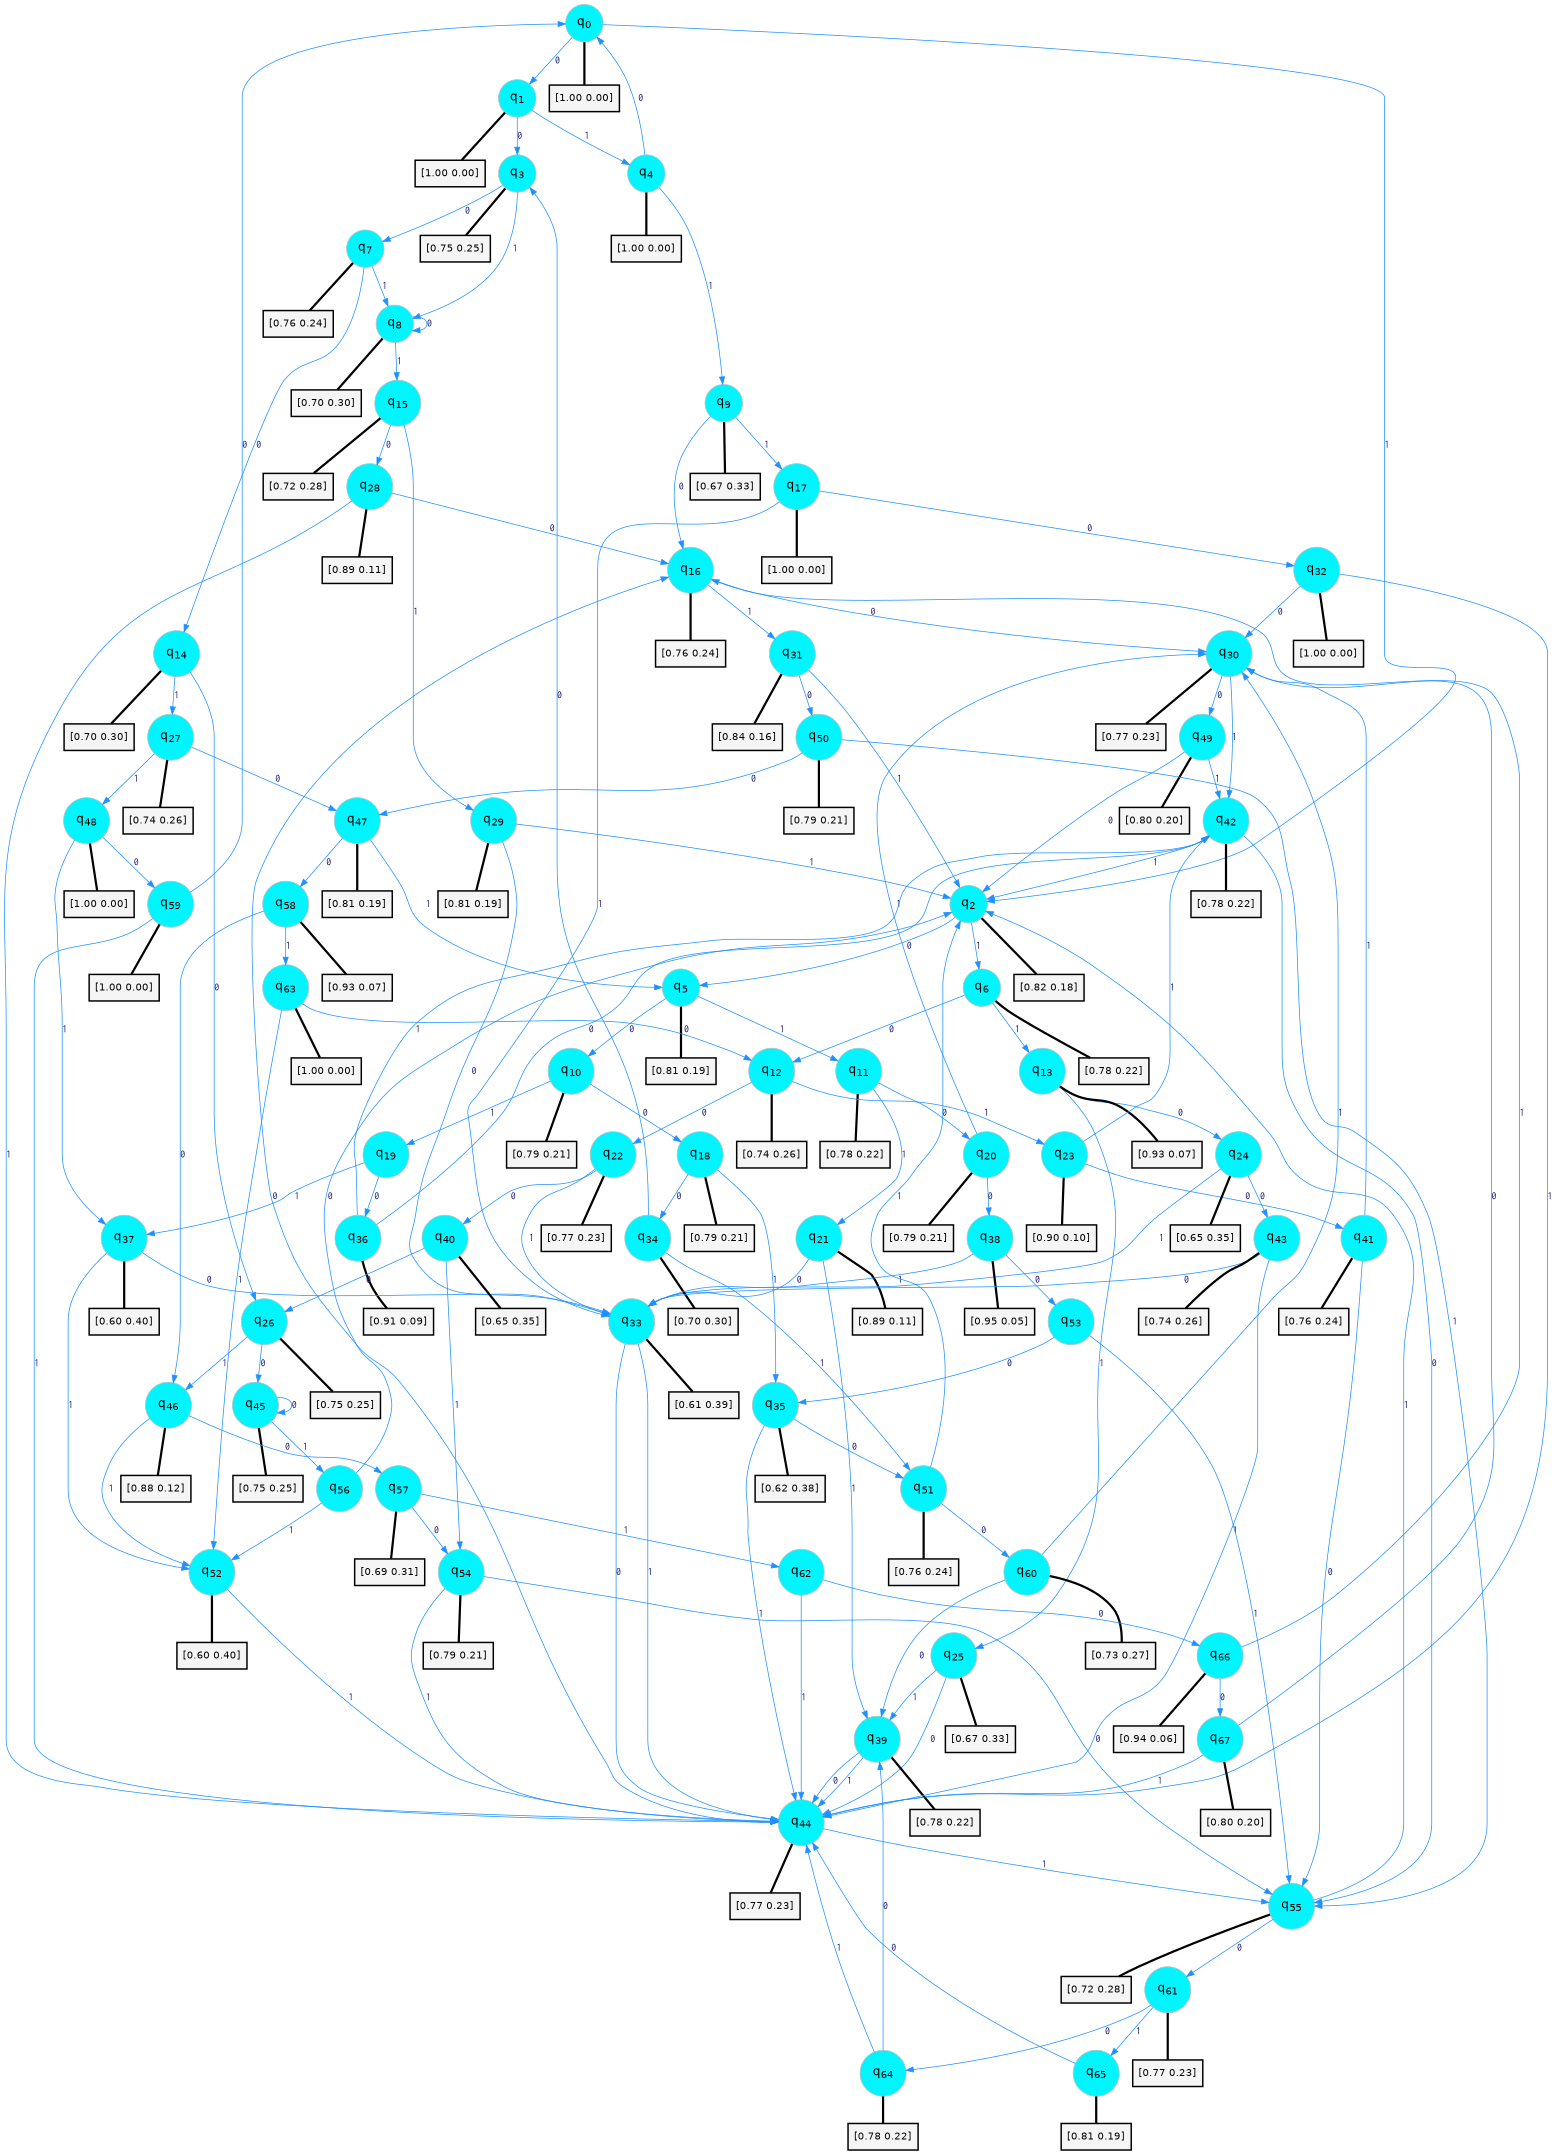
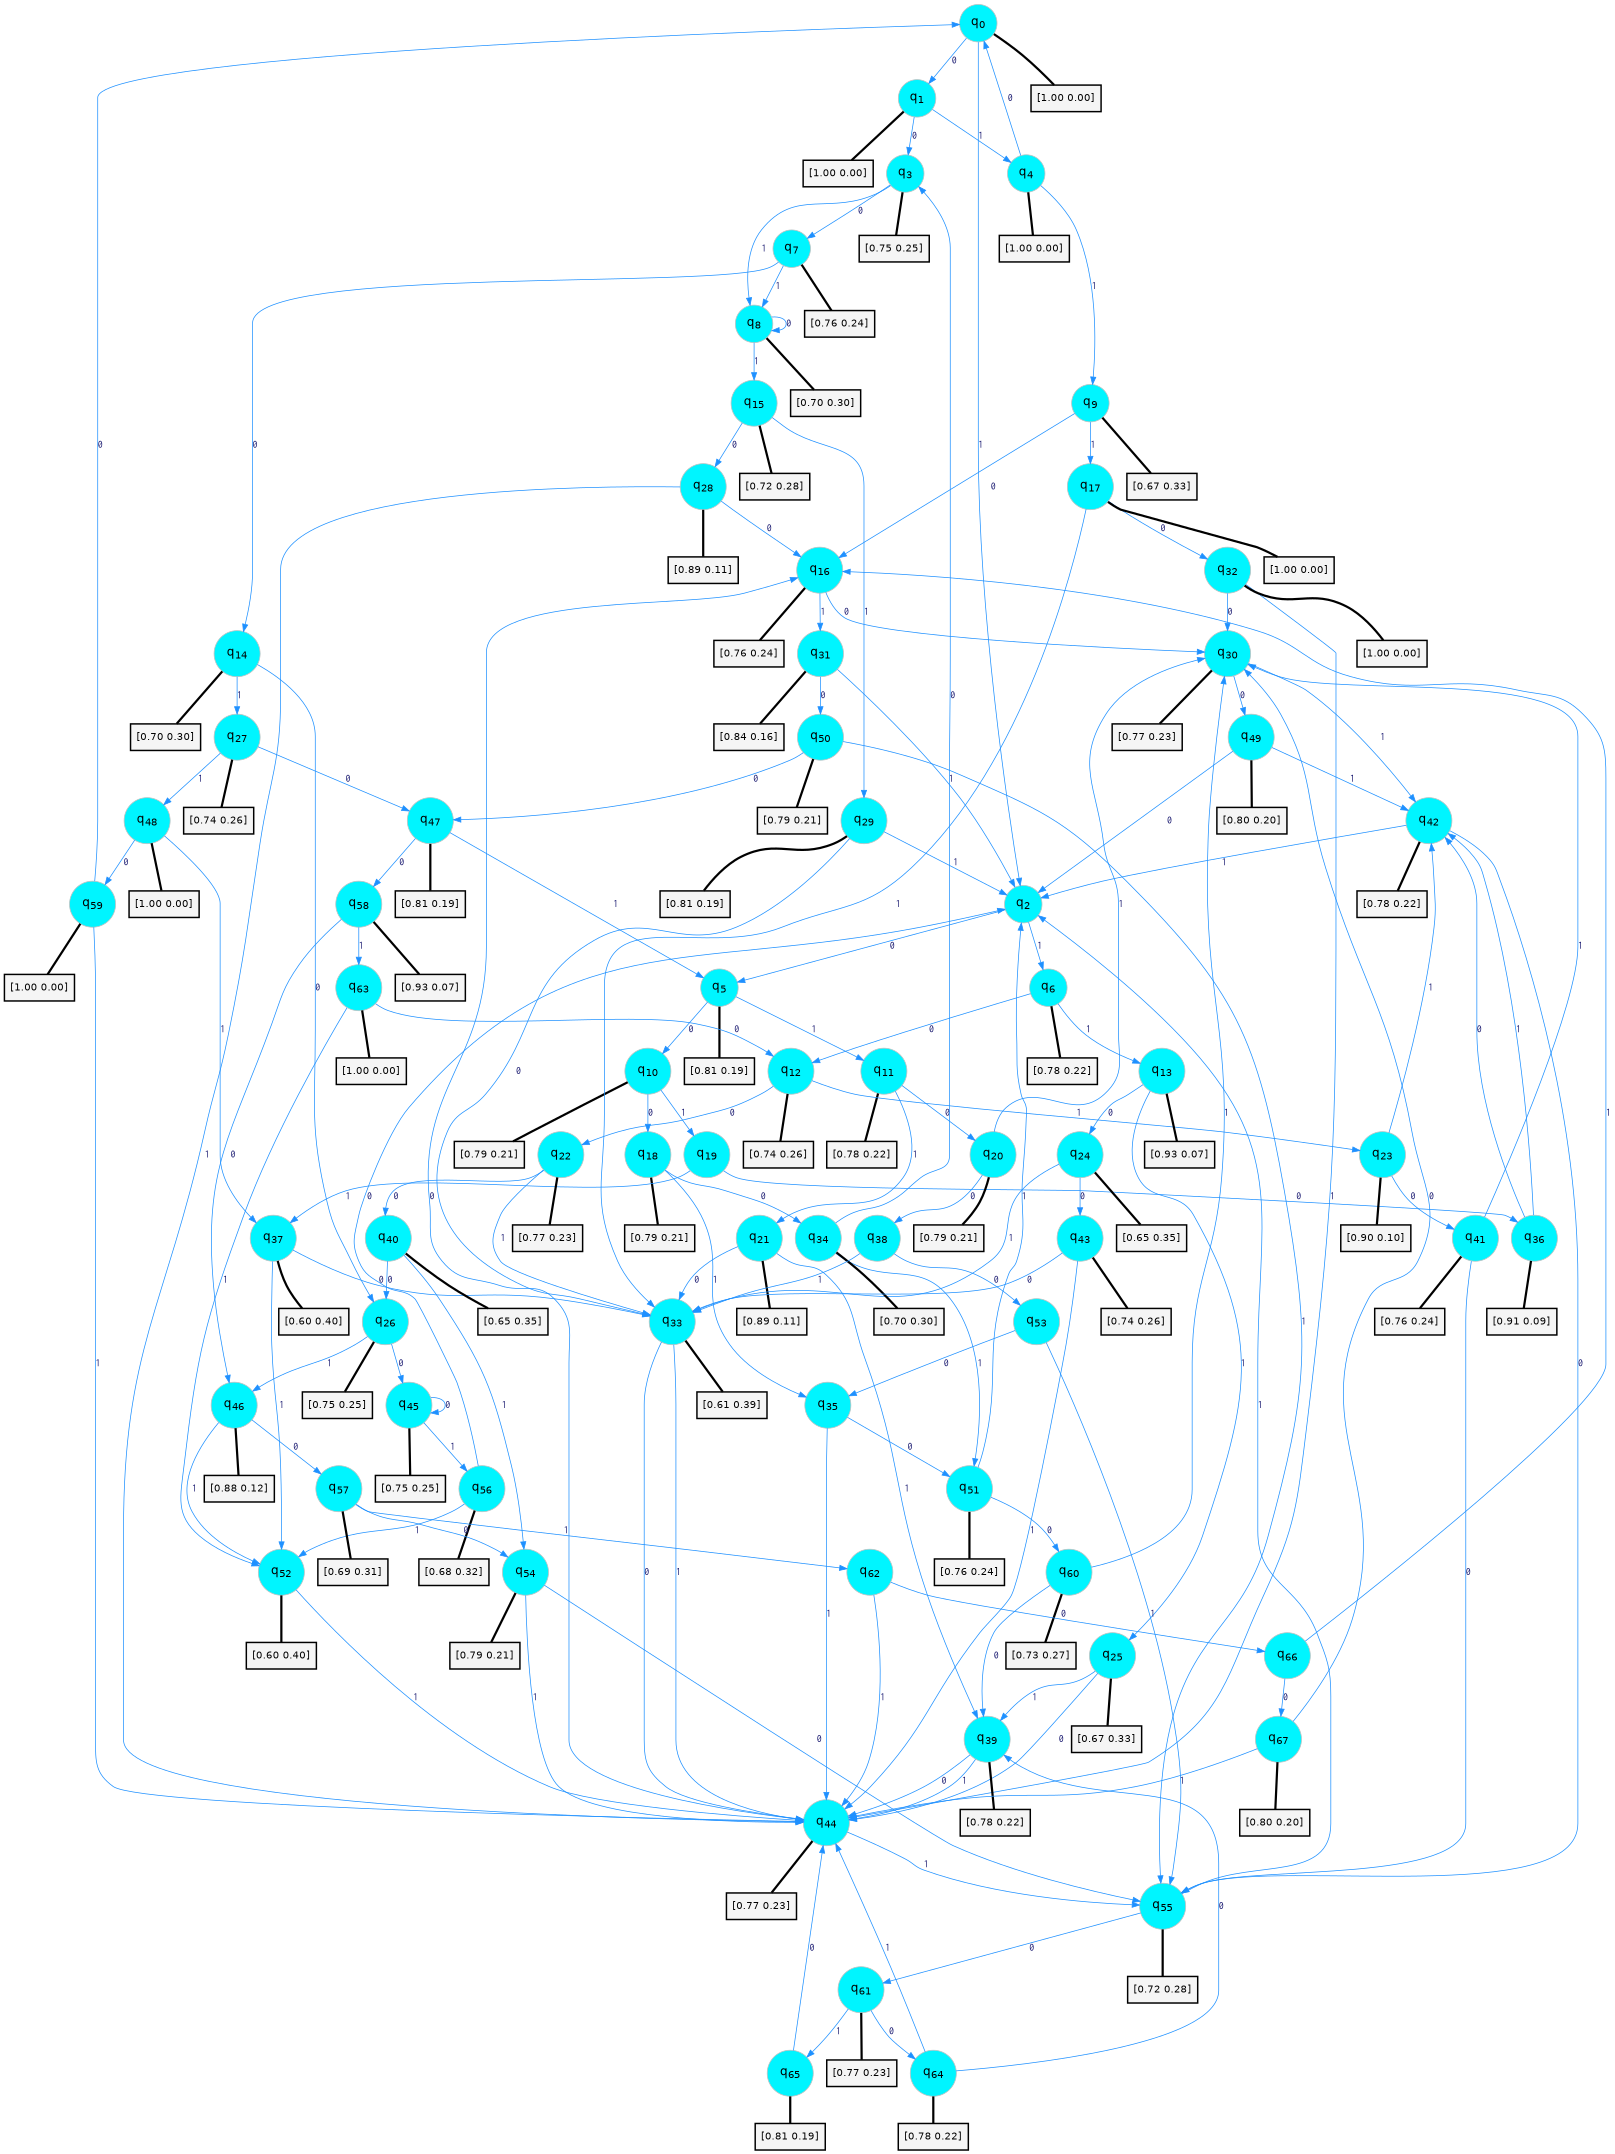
(1049, 988) -> none
(1000, 1322) -> none
(790, 1489) -> none
none -> (454, 1572)
(1149, 1739) -> none
